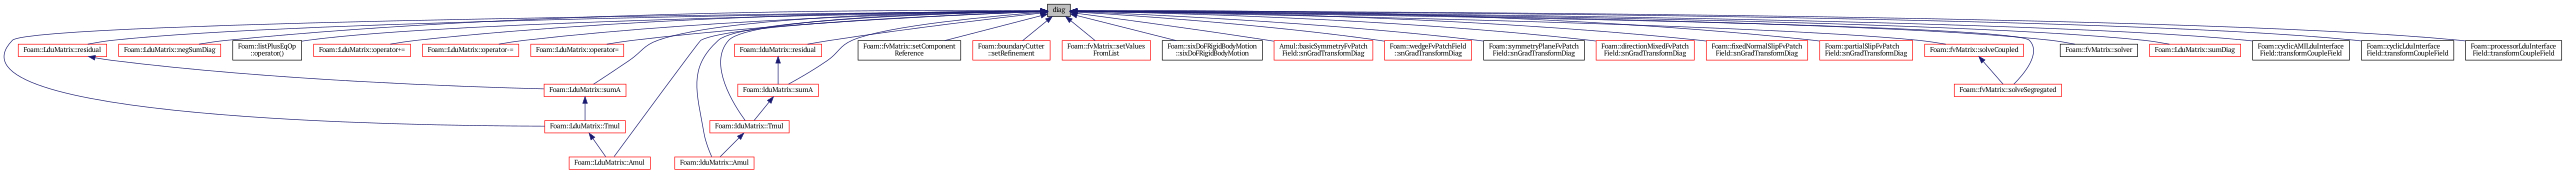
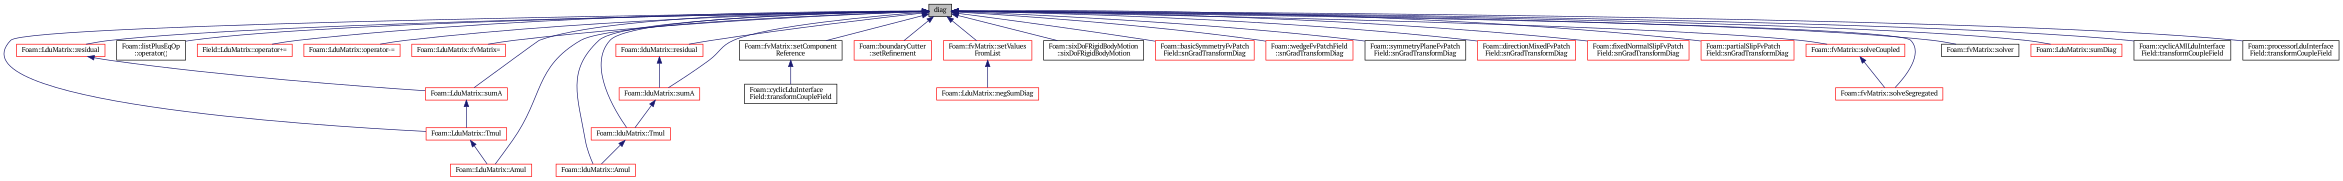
(619, 16) -> (988, 77)
(1720, 17) -> (791, 76)
(362, 50) -> (245, 50)
(577, 50) -> (459, 50)
(1323, 50) -> (1205, 50)
